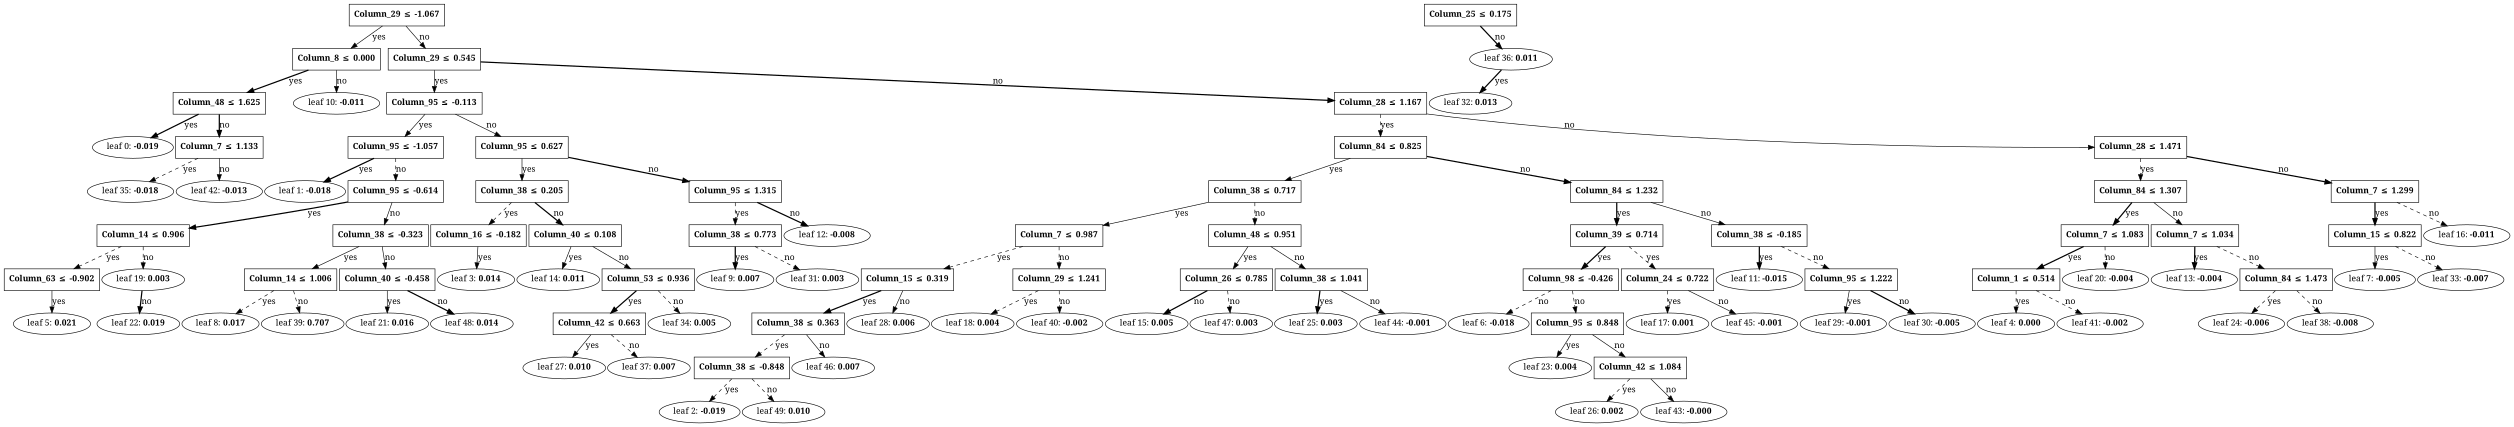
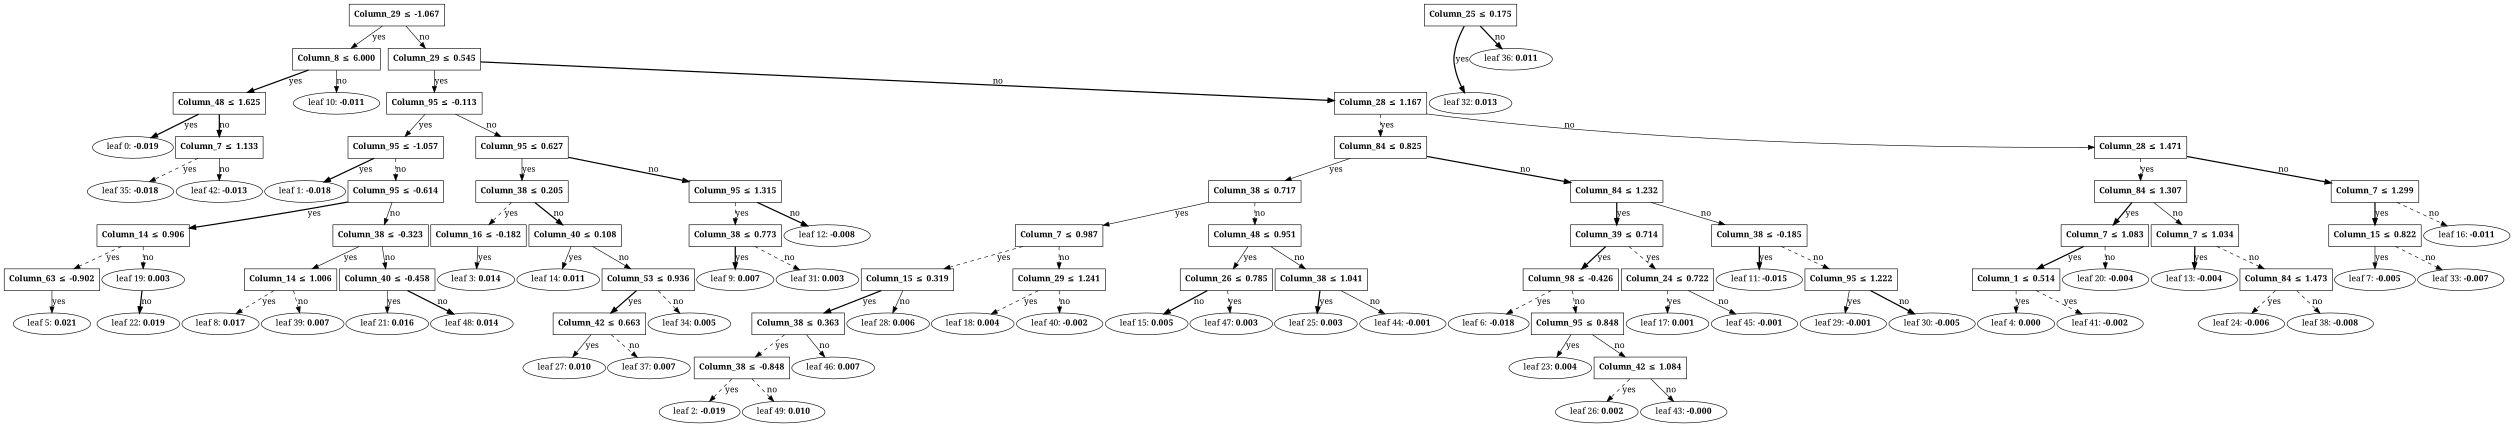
(364, 58) -> (364, 58)
(1493, 79) -> (1454, 56)
(1235, 302) -> (1235, 302)
(1544, 302) -> (1544, 302)
(2070, 302) -> (2070, 302)
(318, 323) -> (318, 323)
